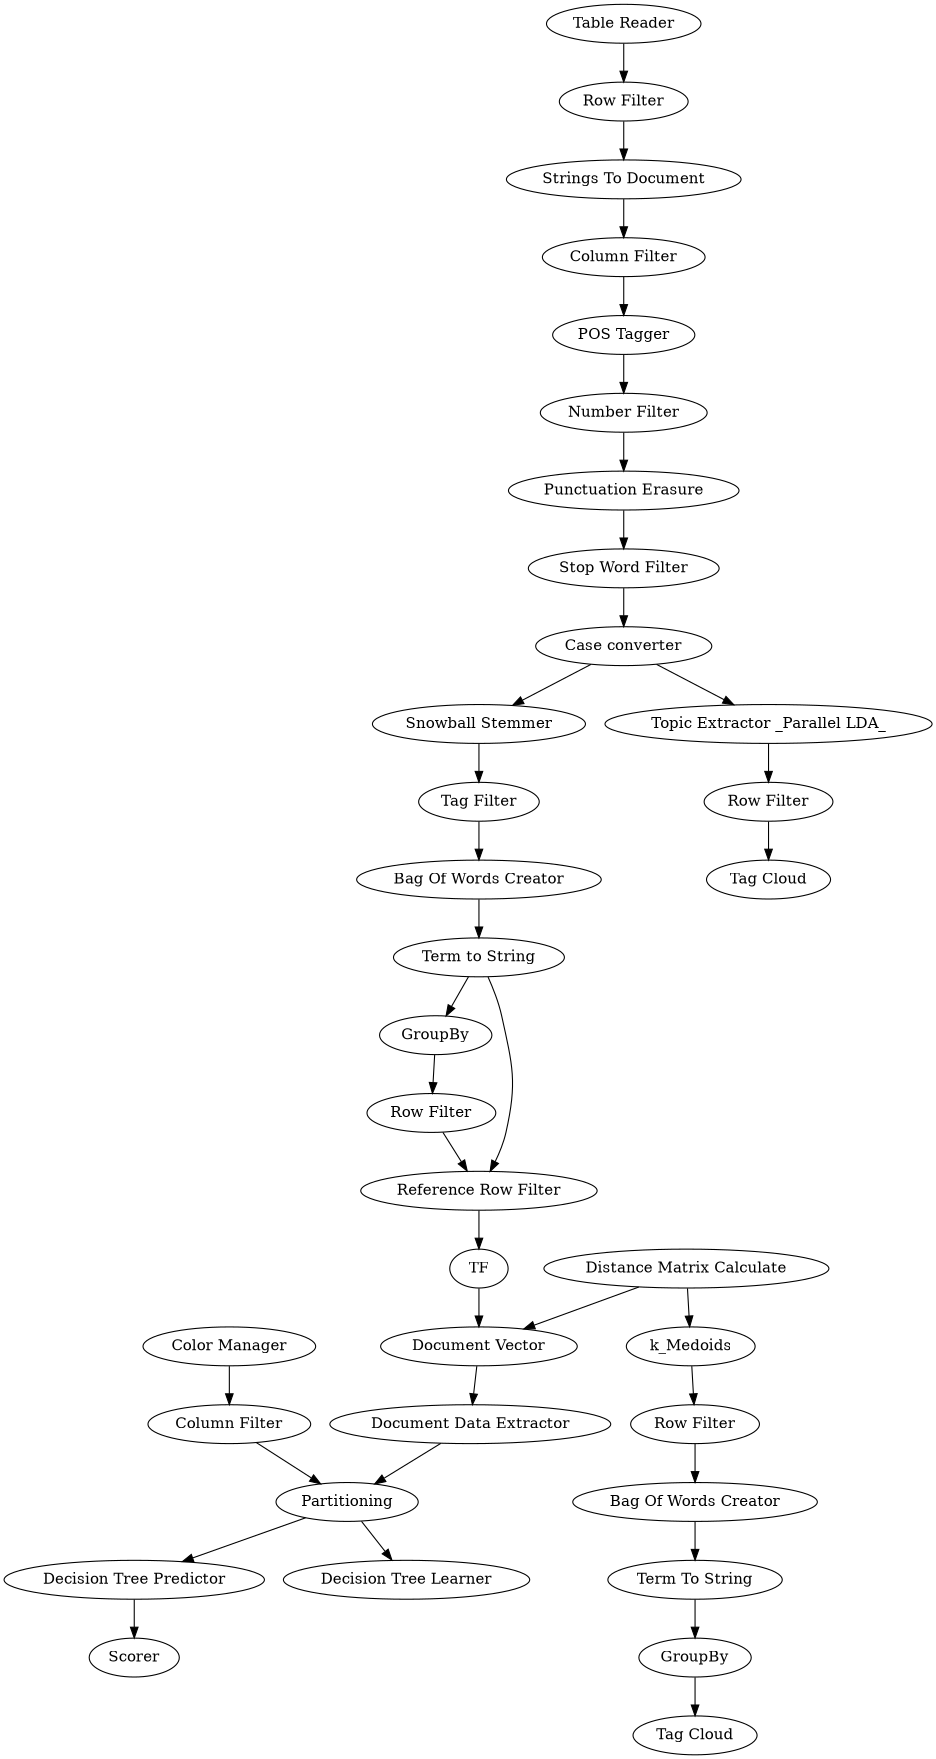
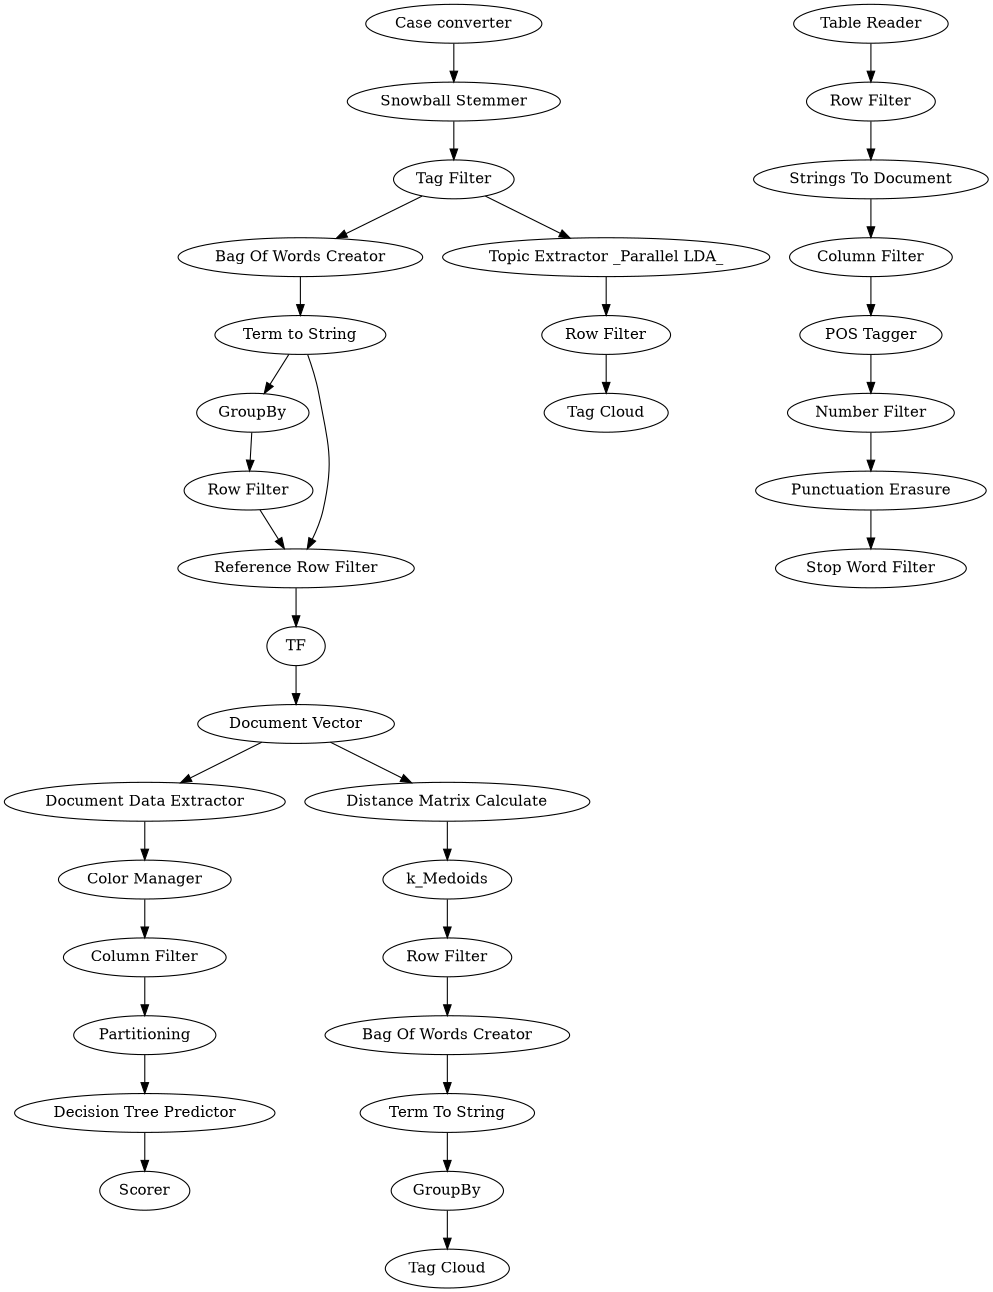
(624, 602) -> none
(690, 682) -> (523, 215)
(586, 1306) -> (366, 760)
(413, 1461) -> (145, 835)
(407, 1580) -> none
